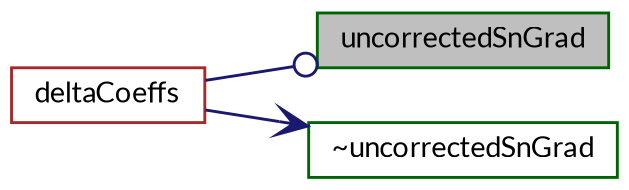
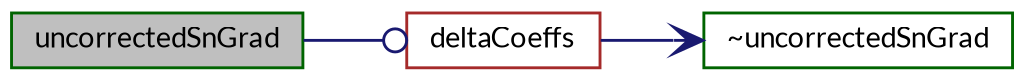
(250, 73) -> (344, 40)
